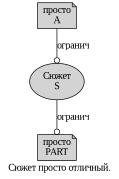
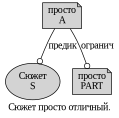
(73, 46) -> (63, 46)
(57, 114) -> (79, 46)
